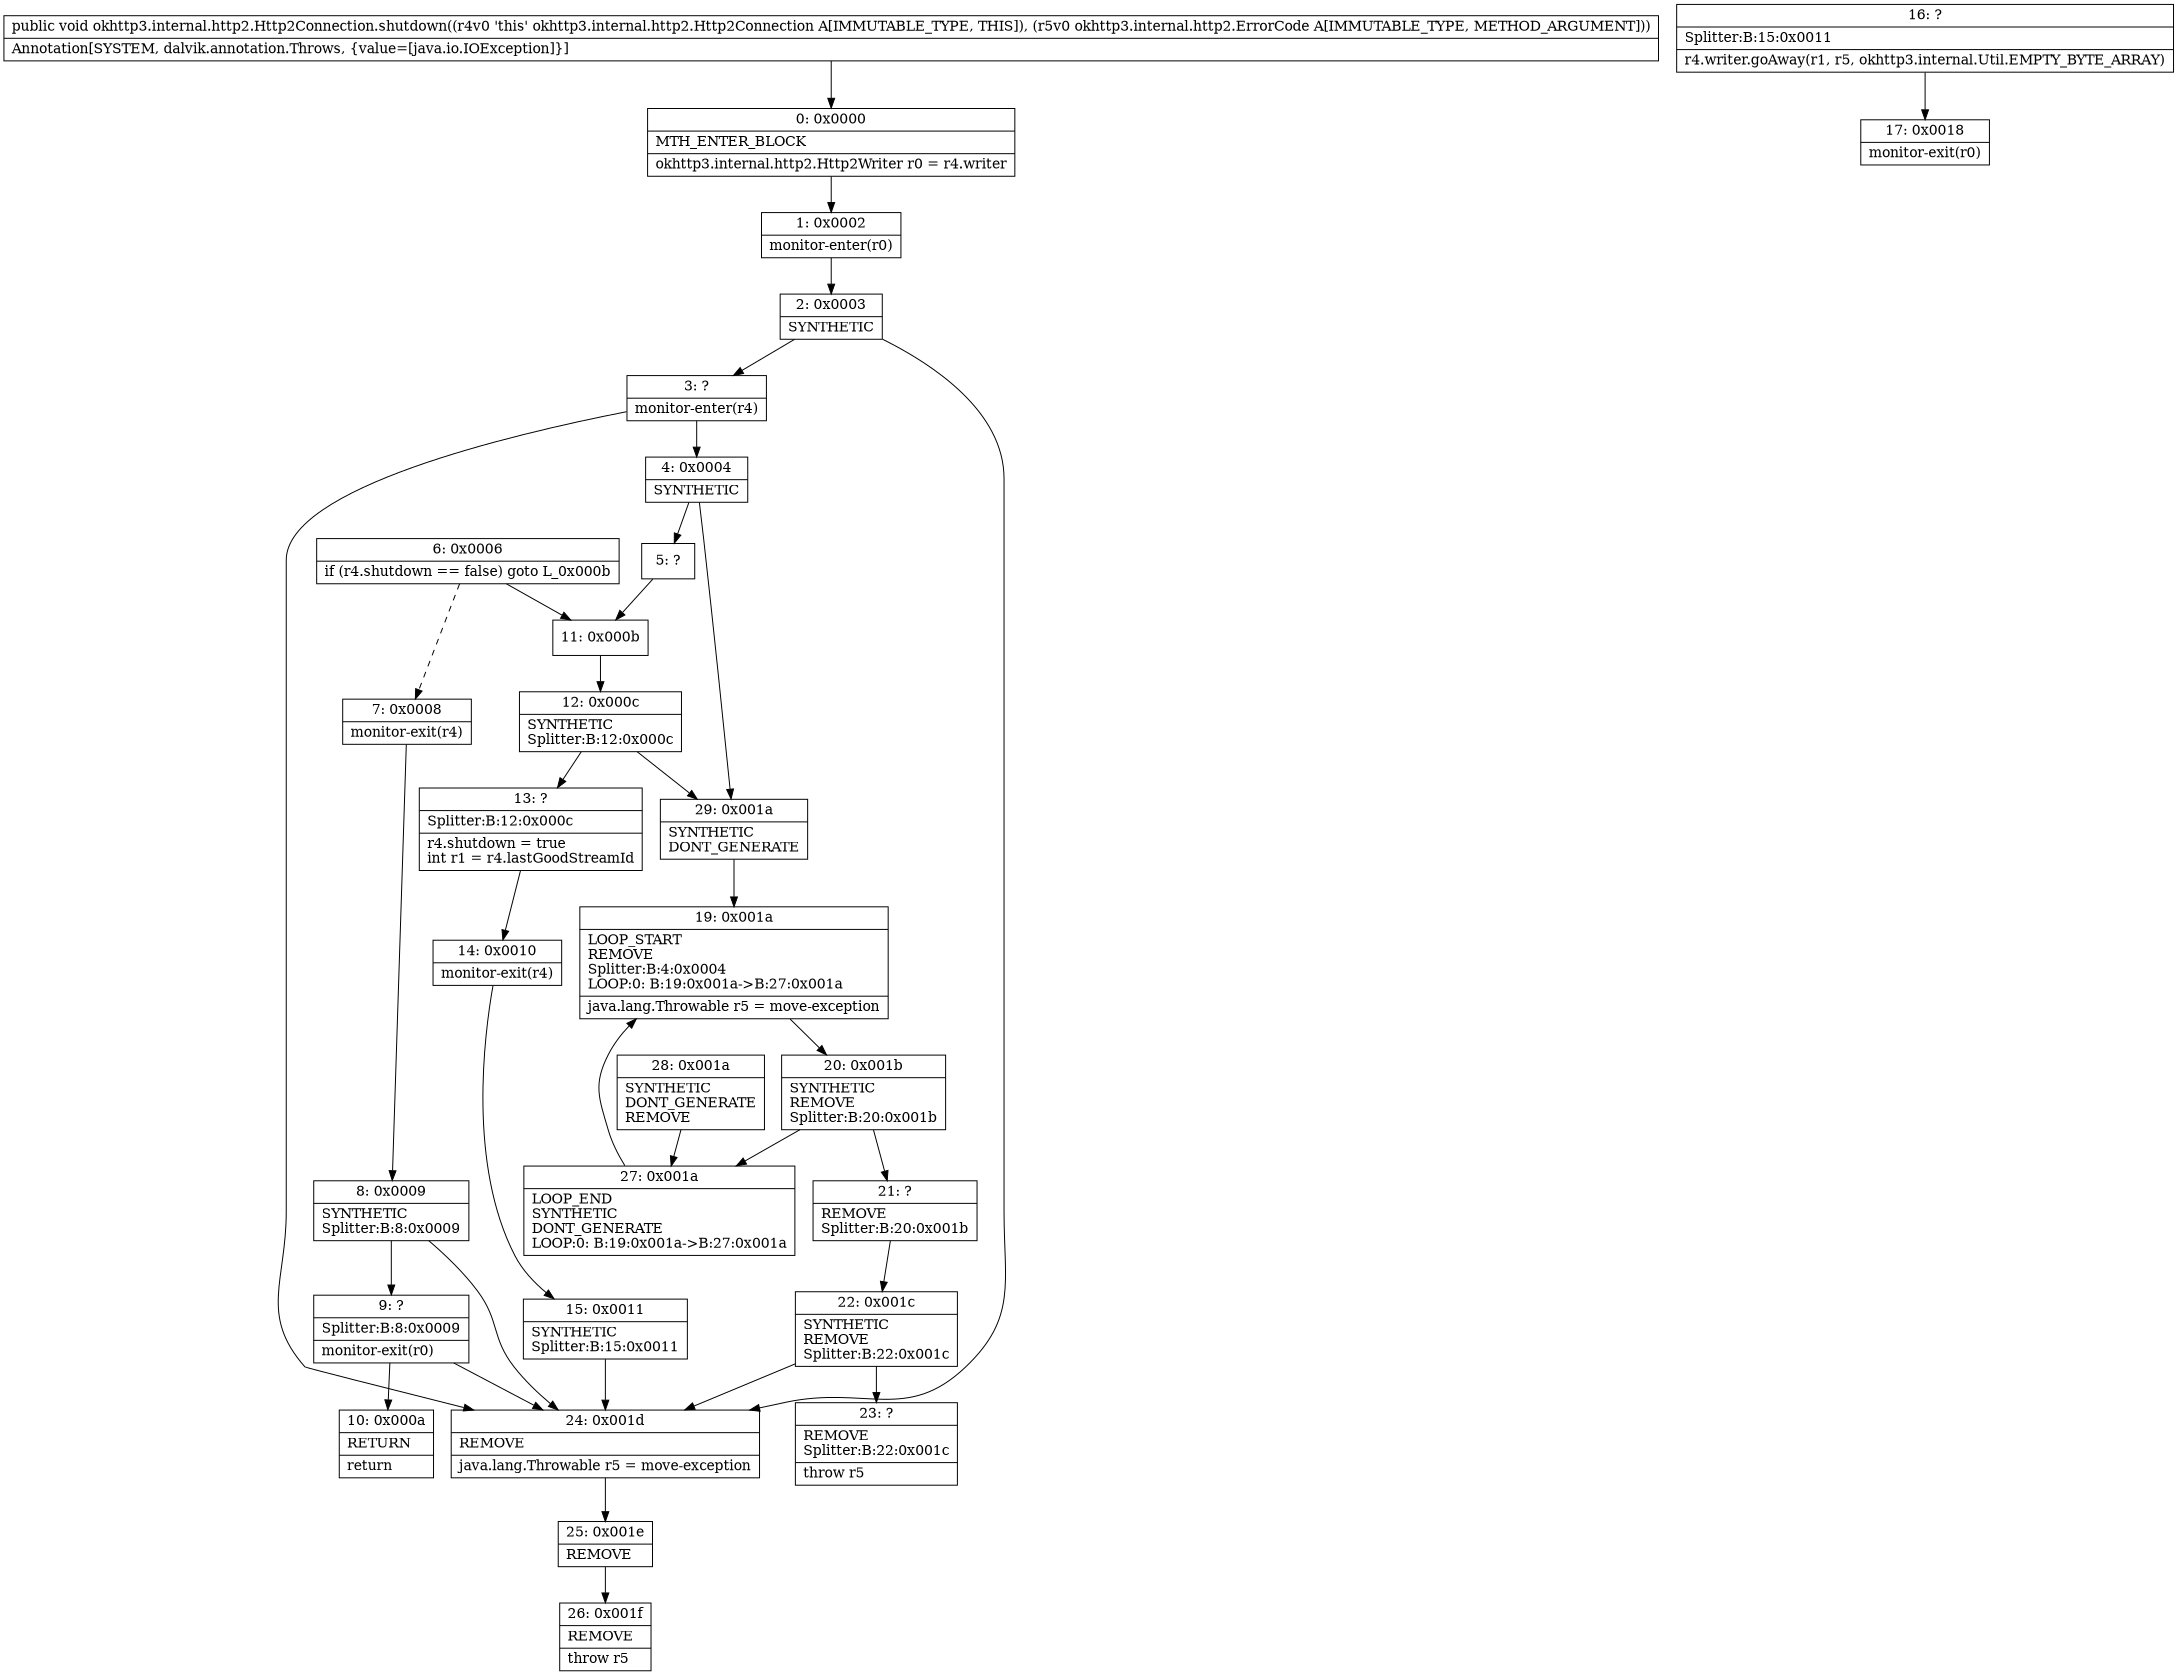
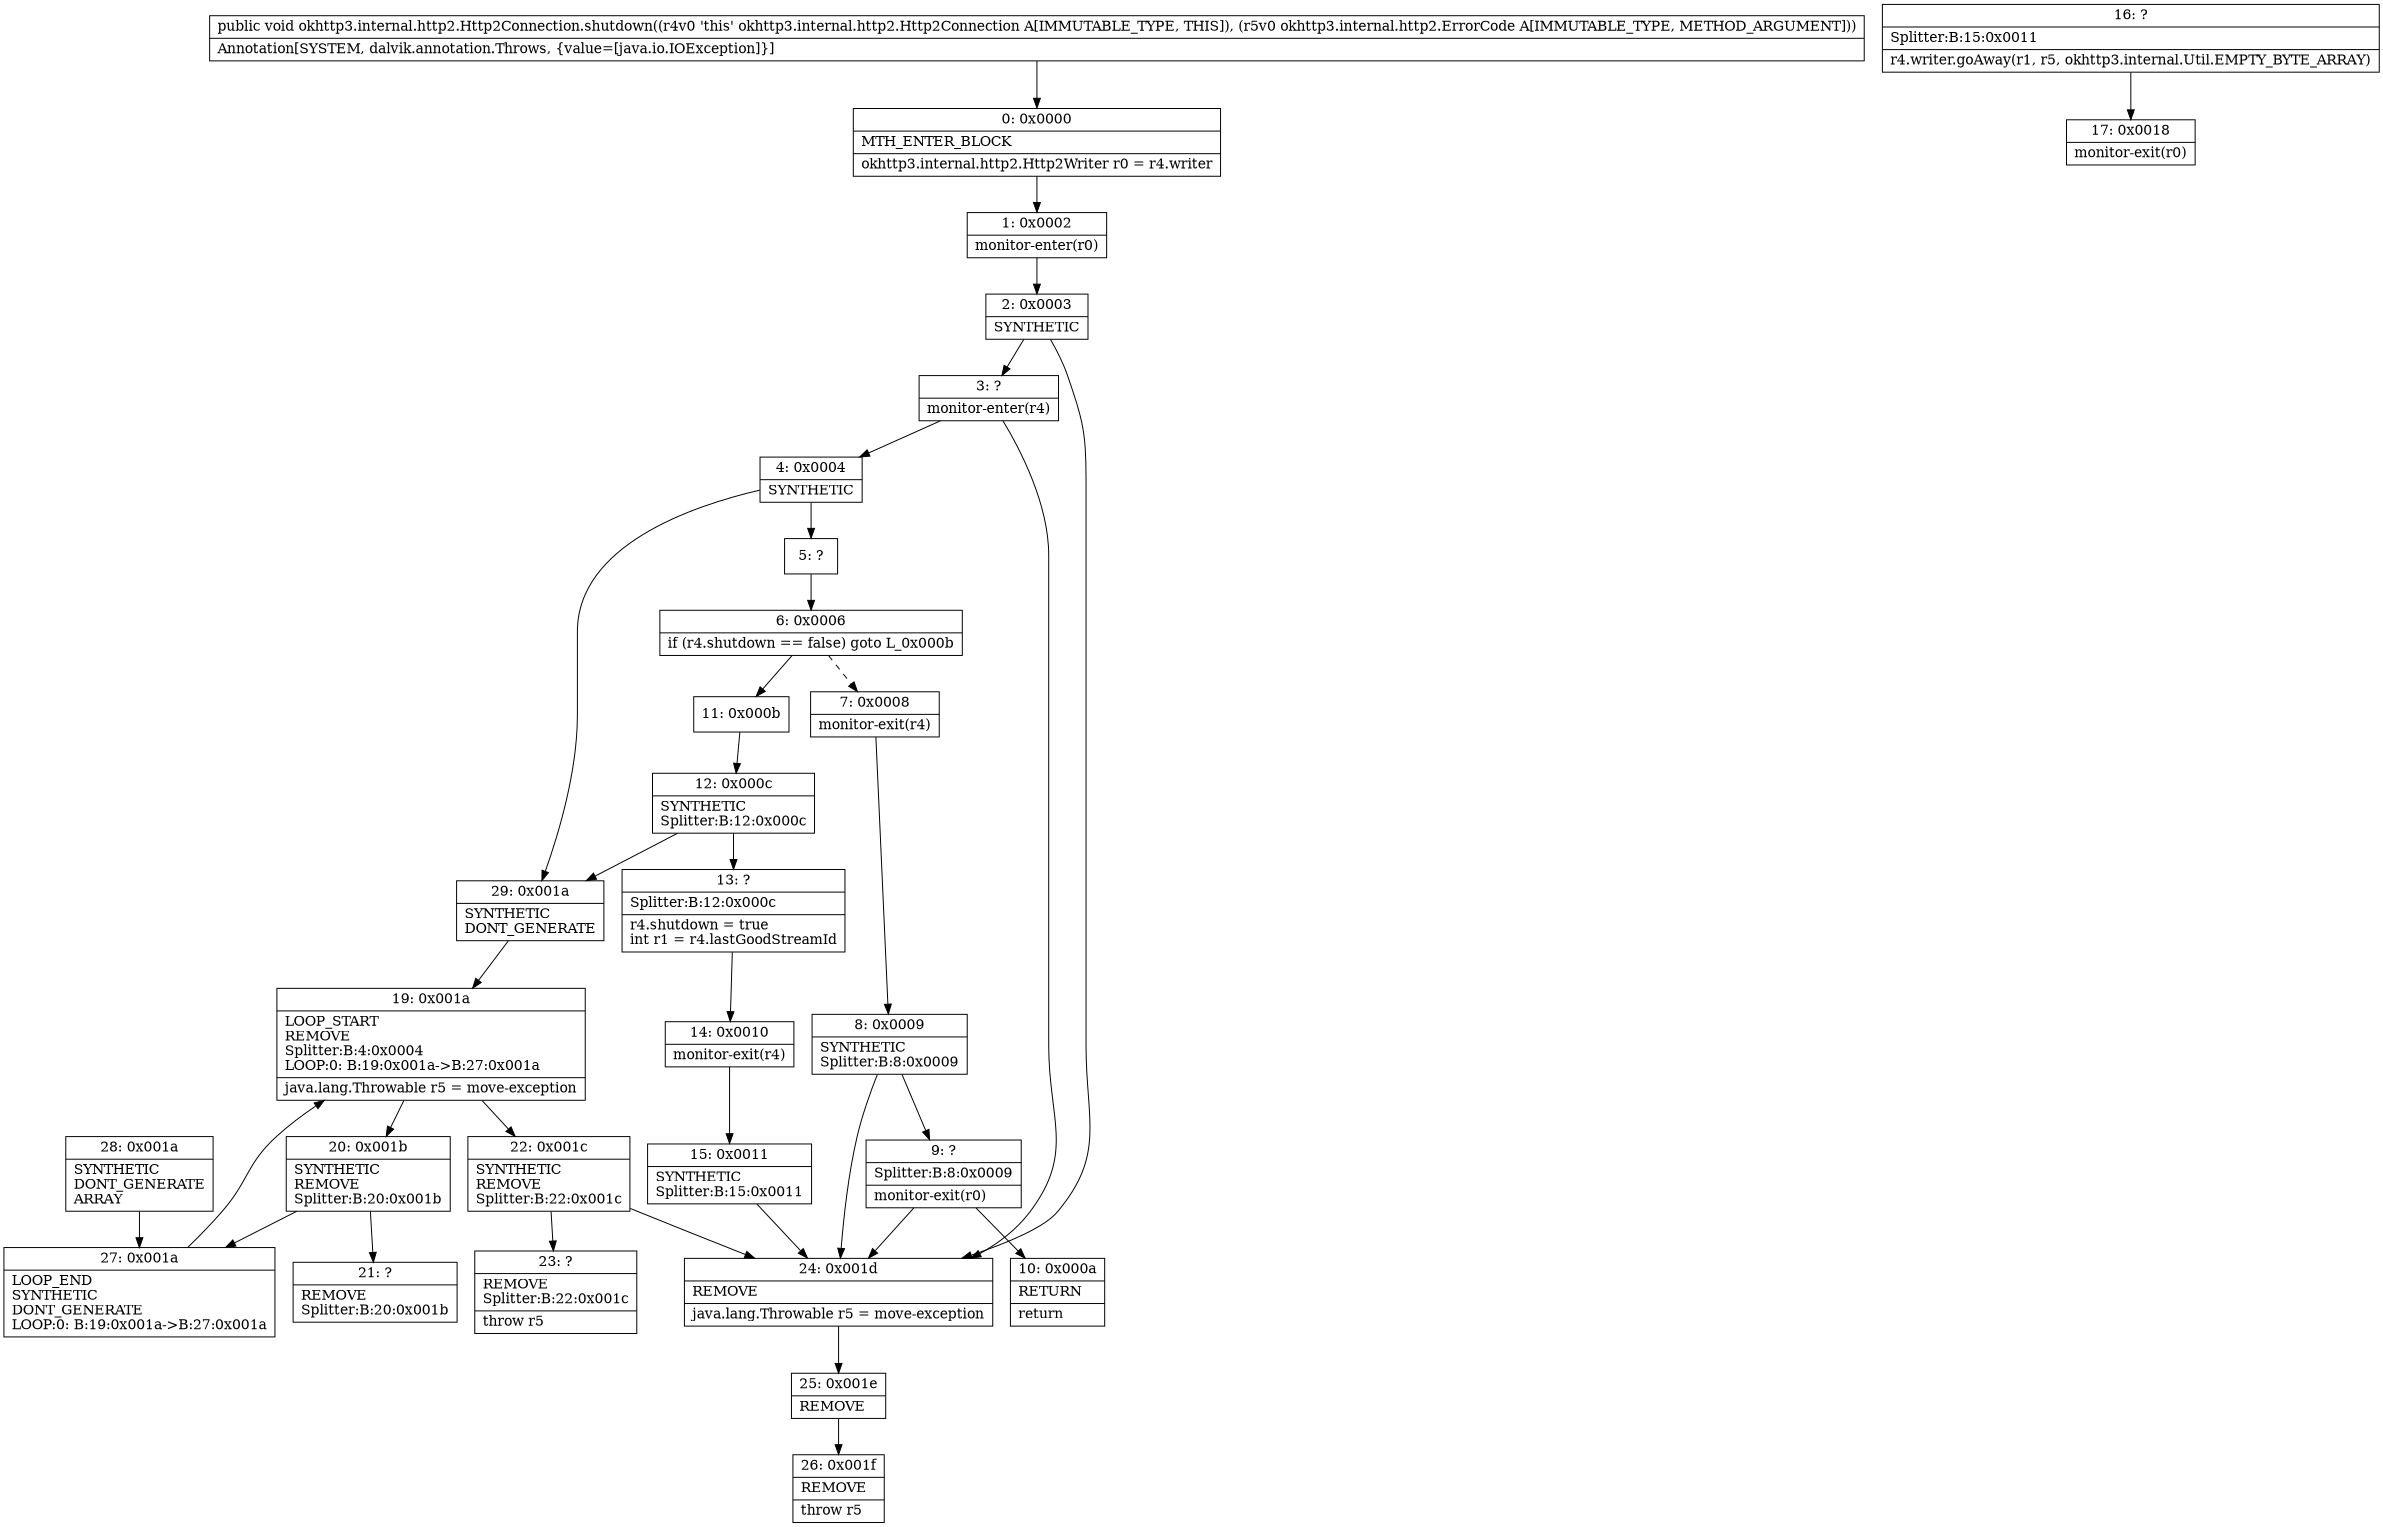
(638, 596) -> (811, 587)
(658, 1118) -> (98, 1199)
(887, 1261) -> (495, 1115)
